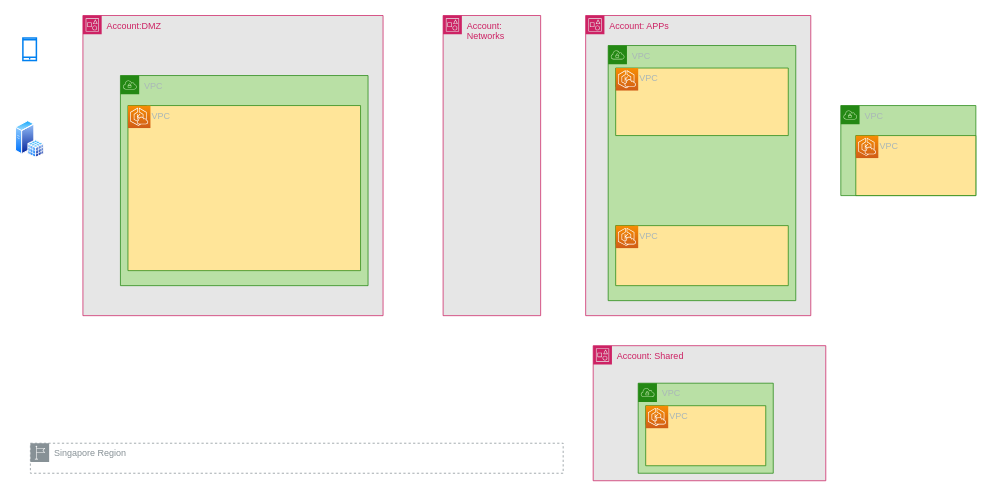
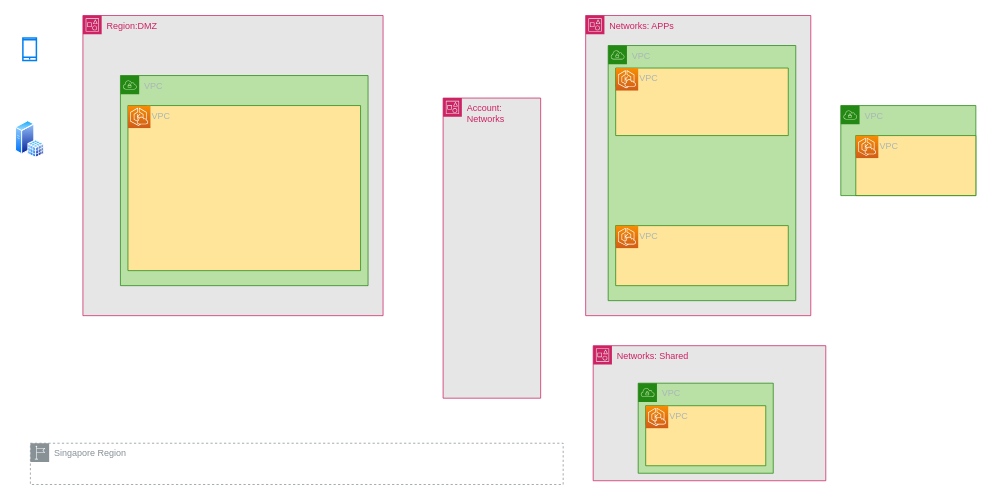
(133, 26) -> (130, 26)
(640, 26) -> (642, 26)
(492, 165) -> (492, 248)
(652, 356) -> (655, 356)
(297, 458) -> (297, 464)
